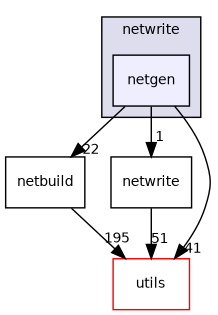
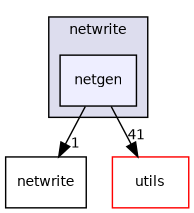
(45, 182) -> none
(151, 226) -> none
